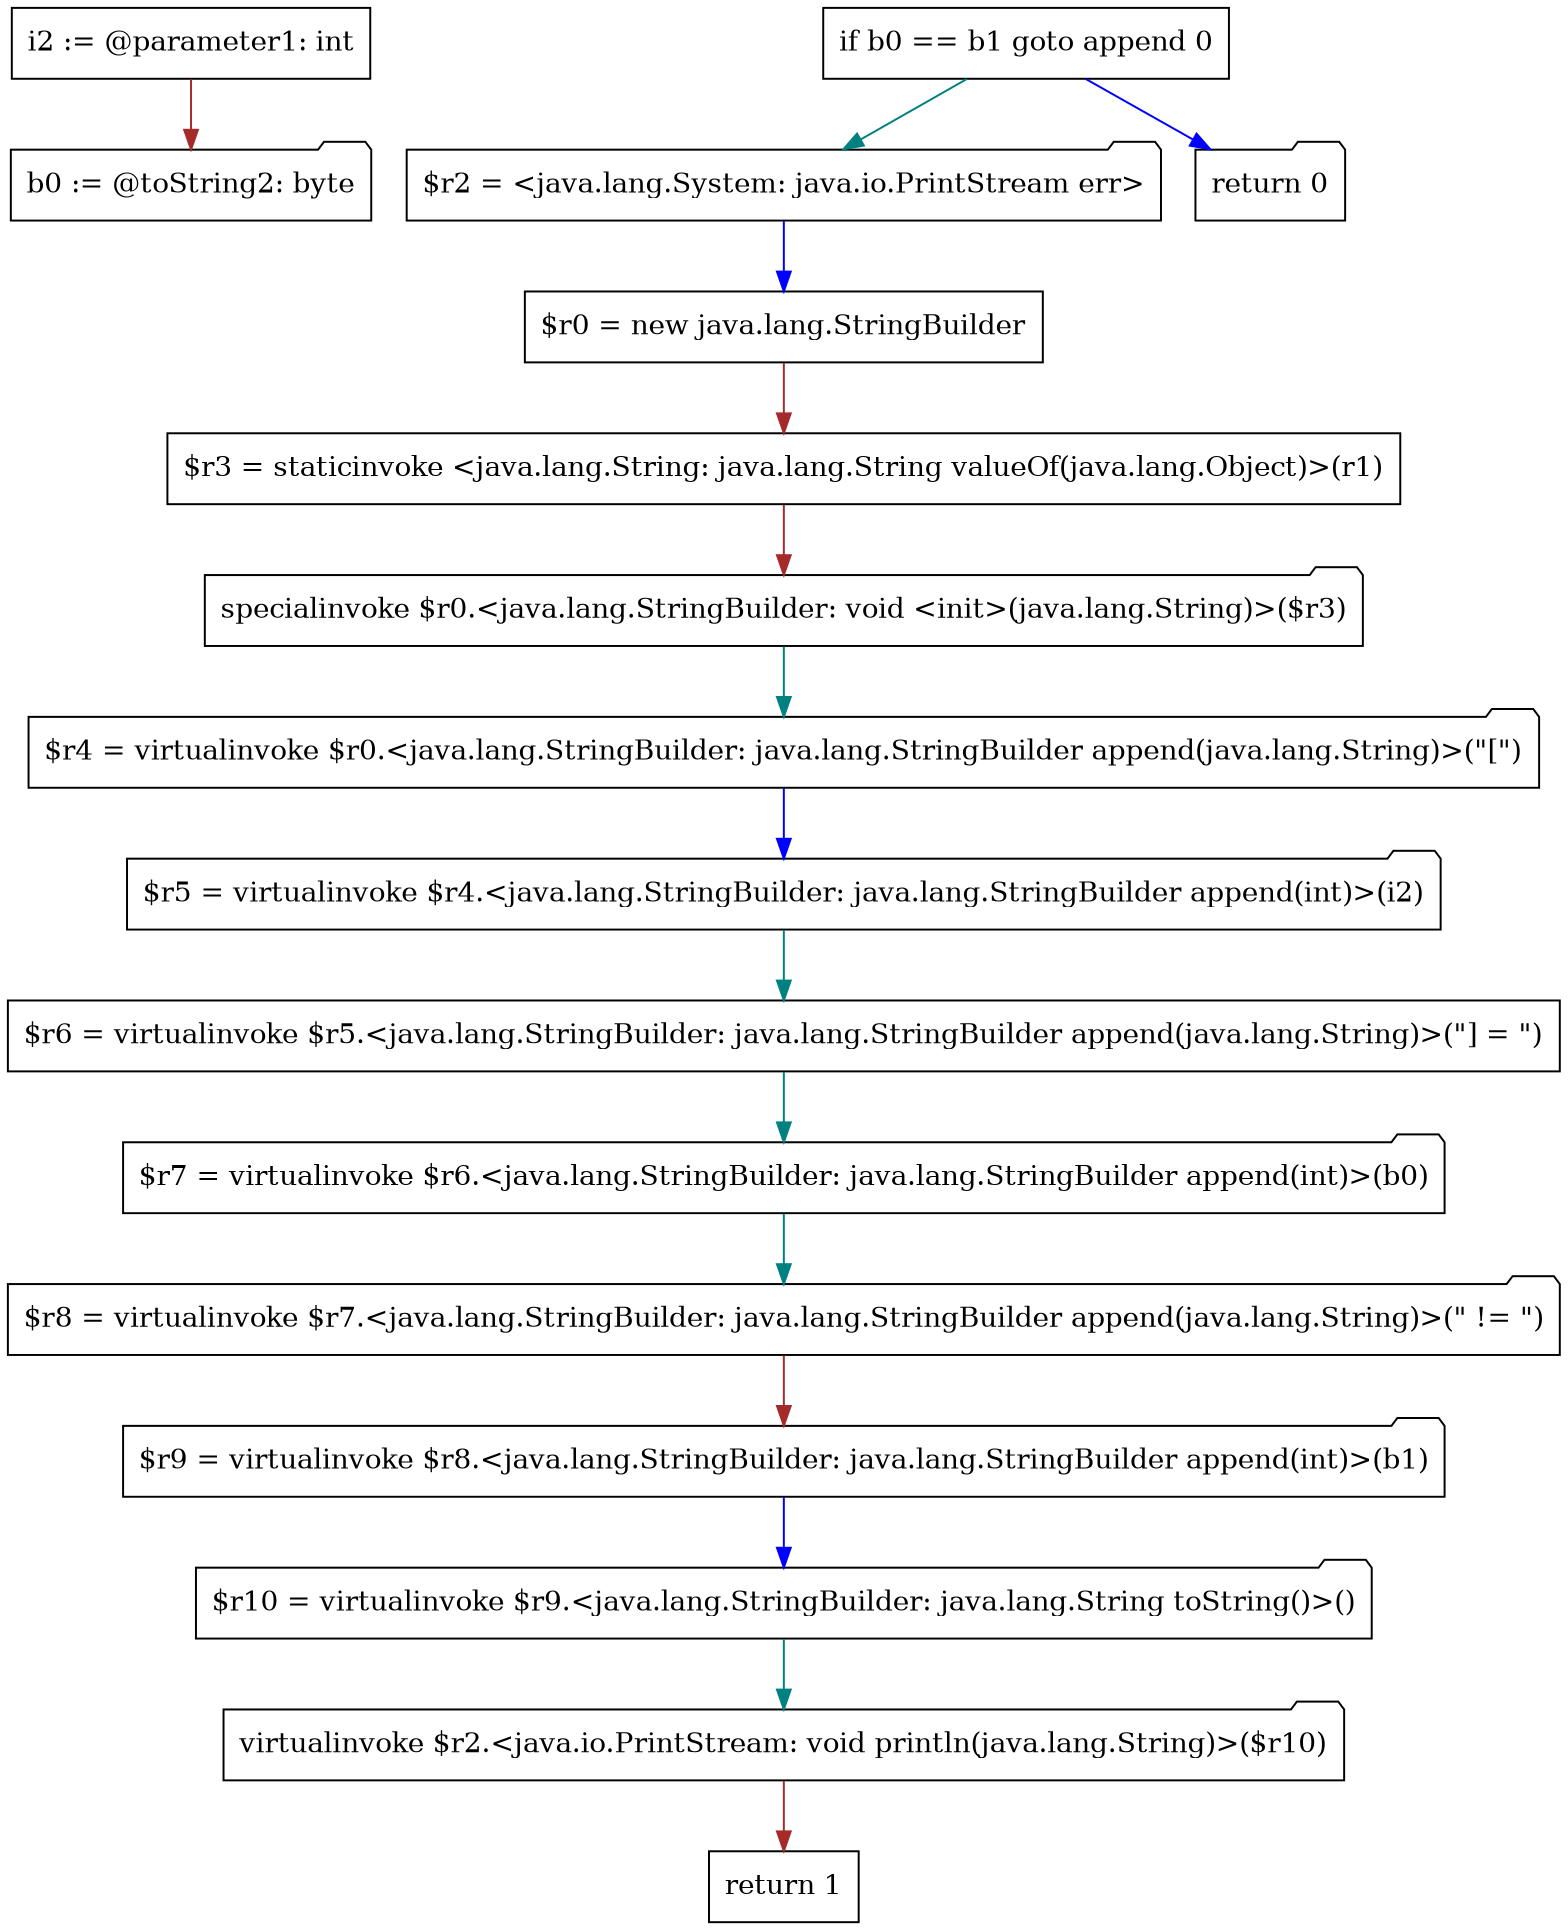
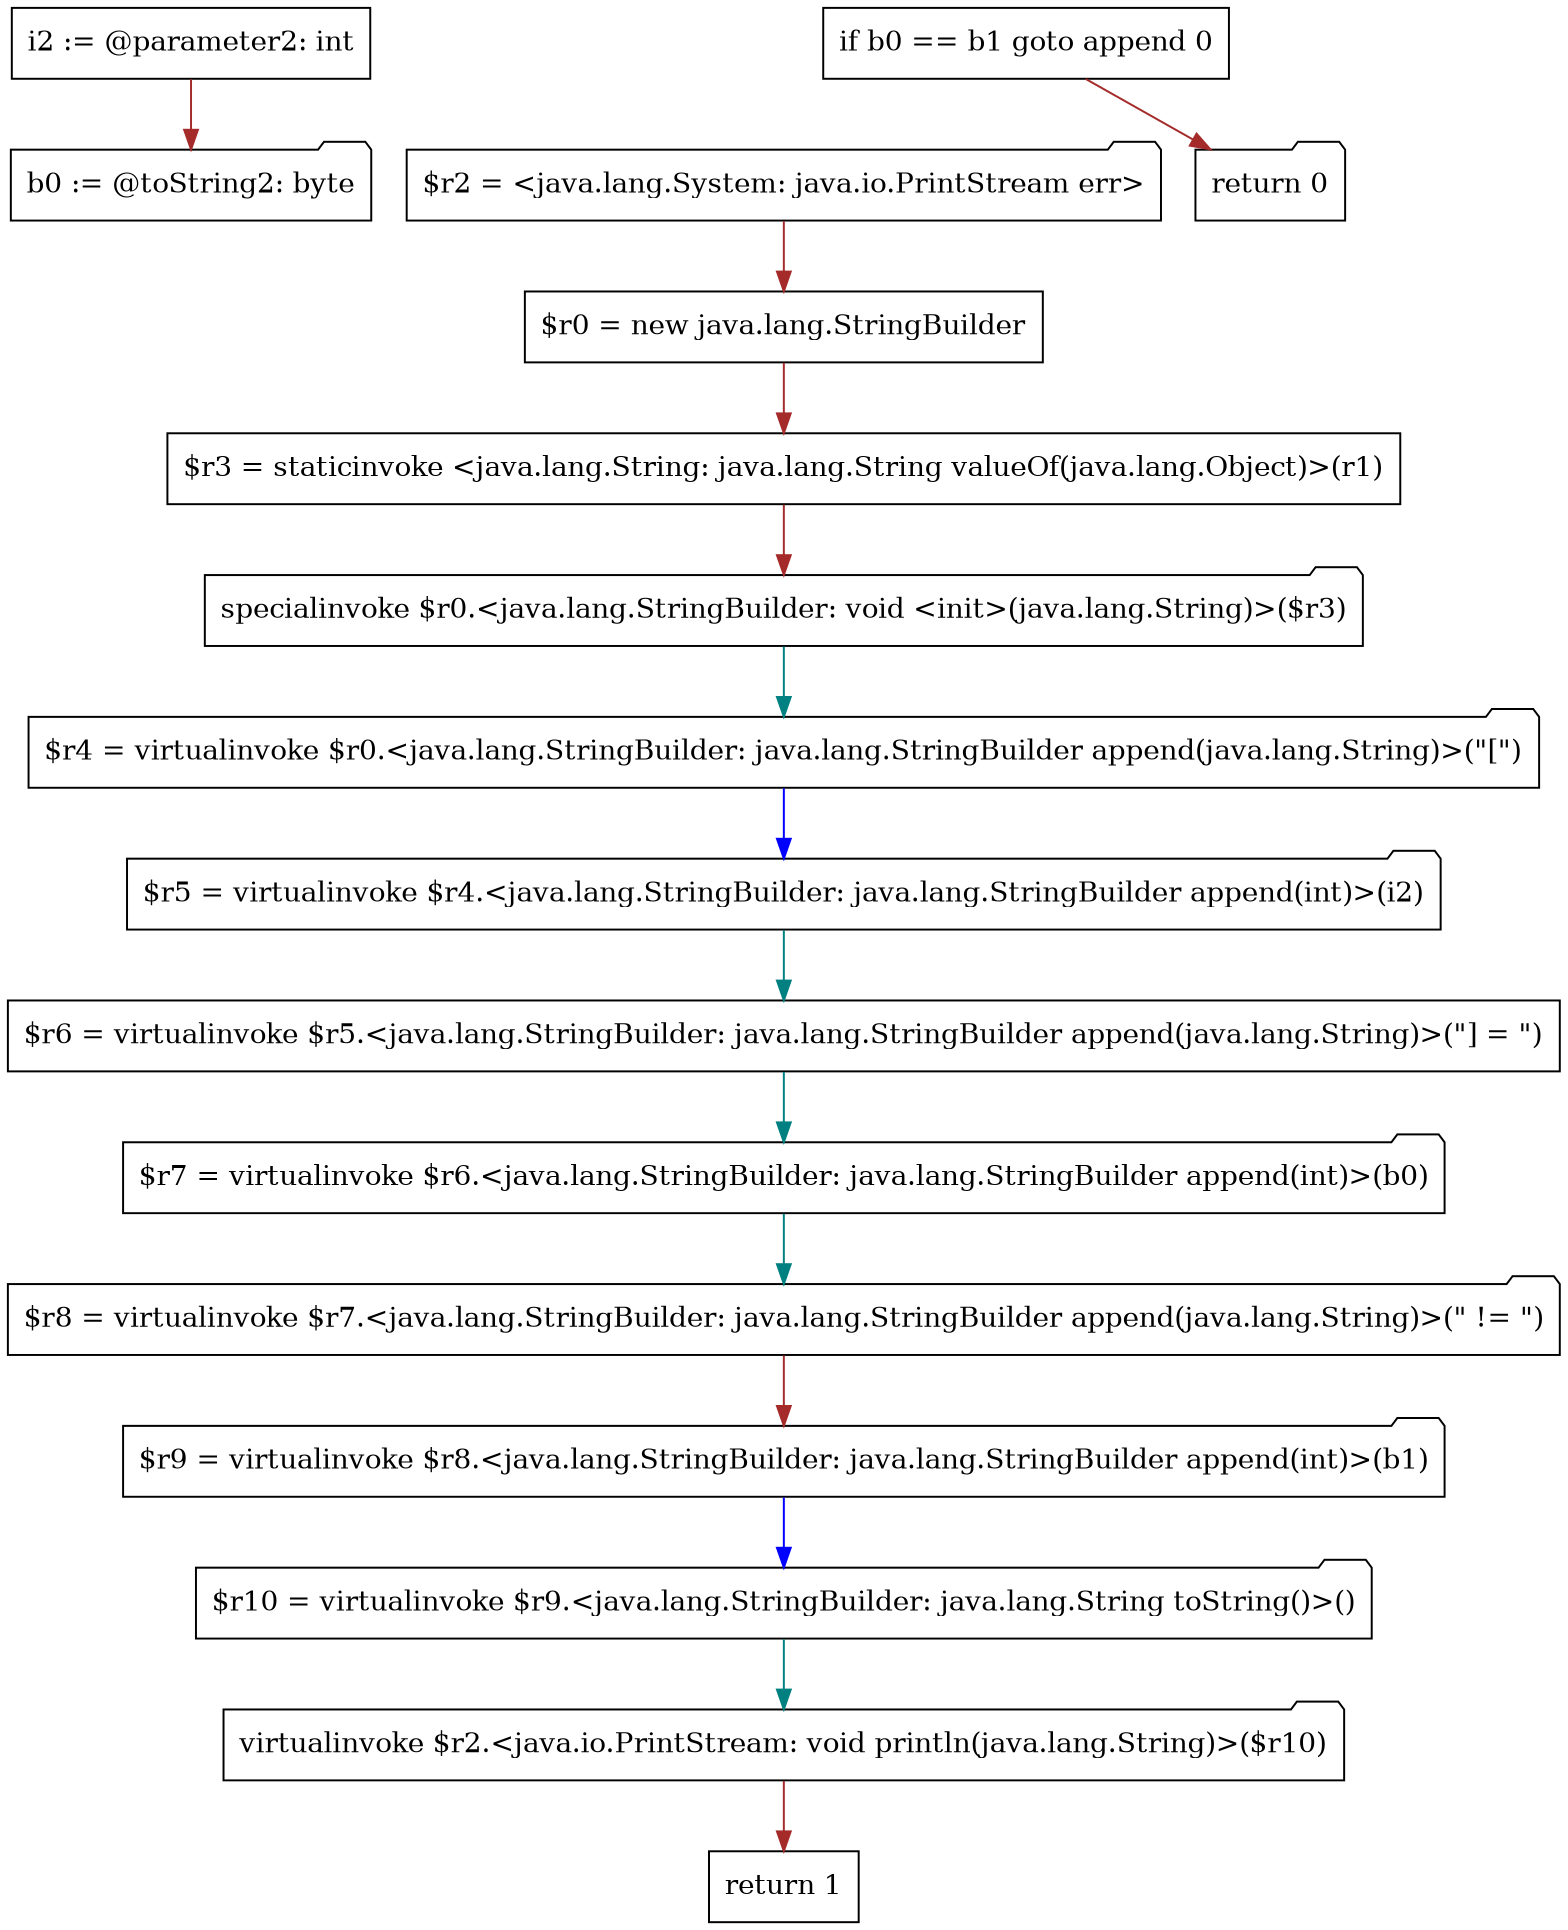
(191, 43) -> (191, 43)
(914, 109) -> none
(1139, 109) -> (1139, 109)
(784, 246) -> (784, 246)
